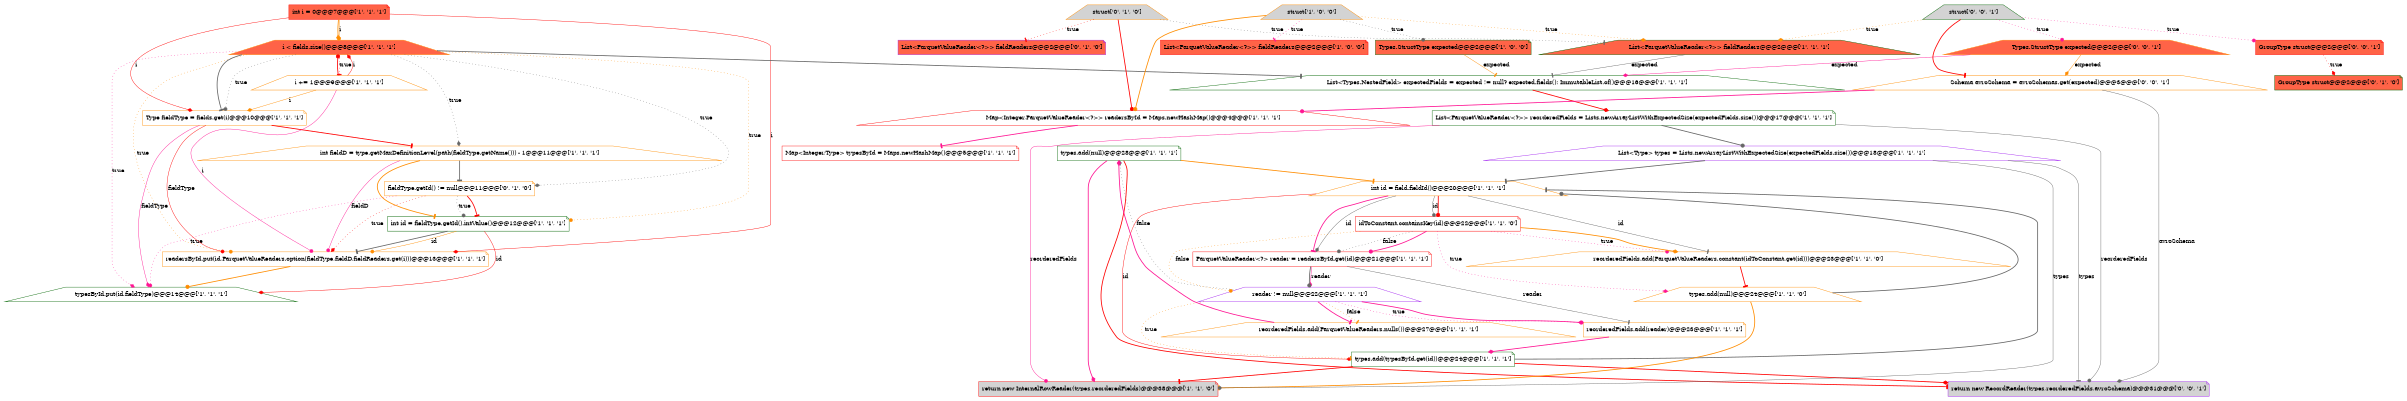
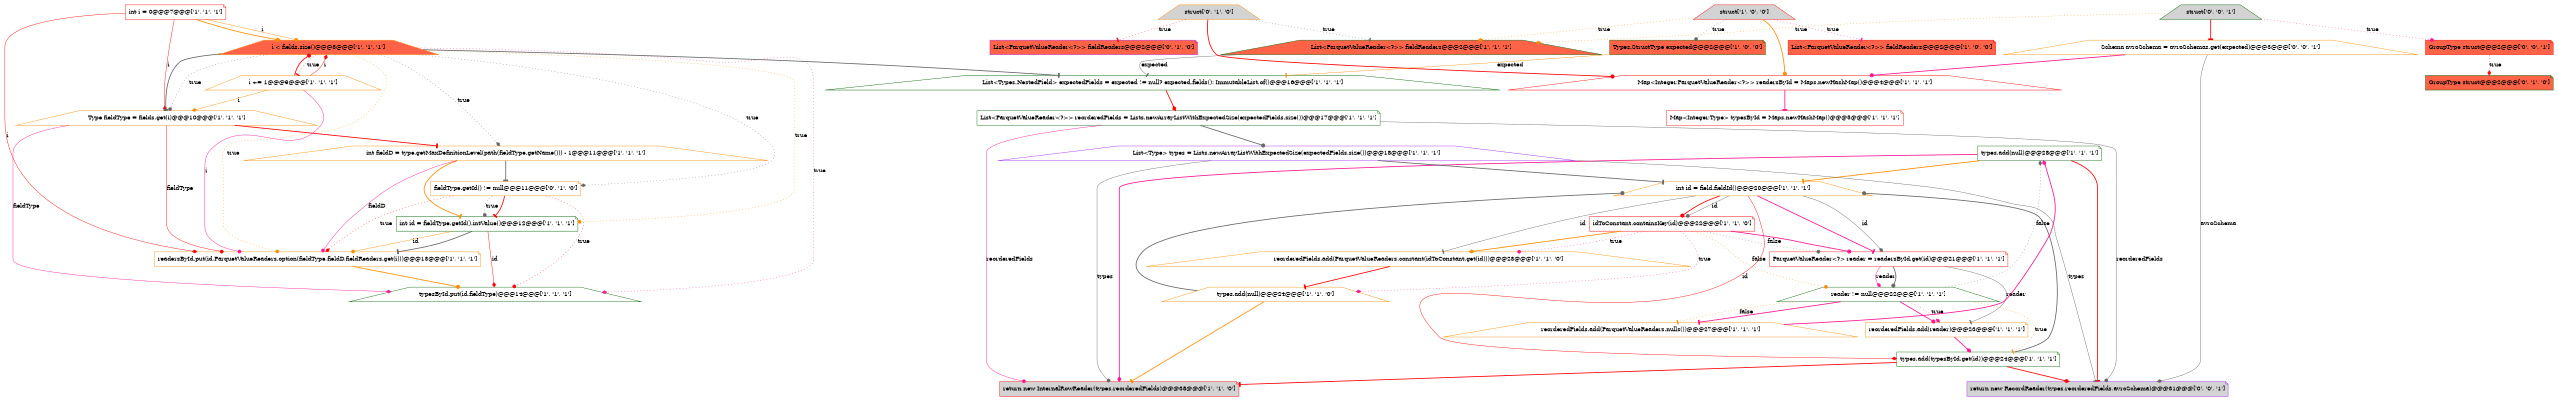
(339, 12) -> (176, 12)
(1312, 12) -> (1744, 12)
(2086, 47) -> none
(224, 118) -> (167, 118)
(266, 218) -> (574, 243)
(2038, 293) -> (2033, 214)
(1310, 294) -> (1888, 294)
